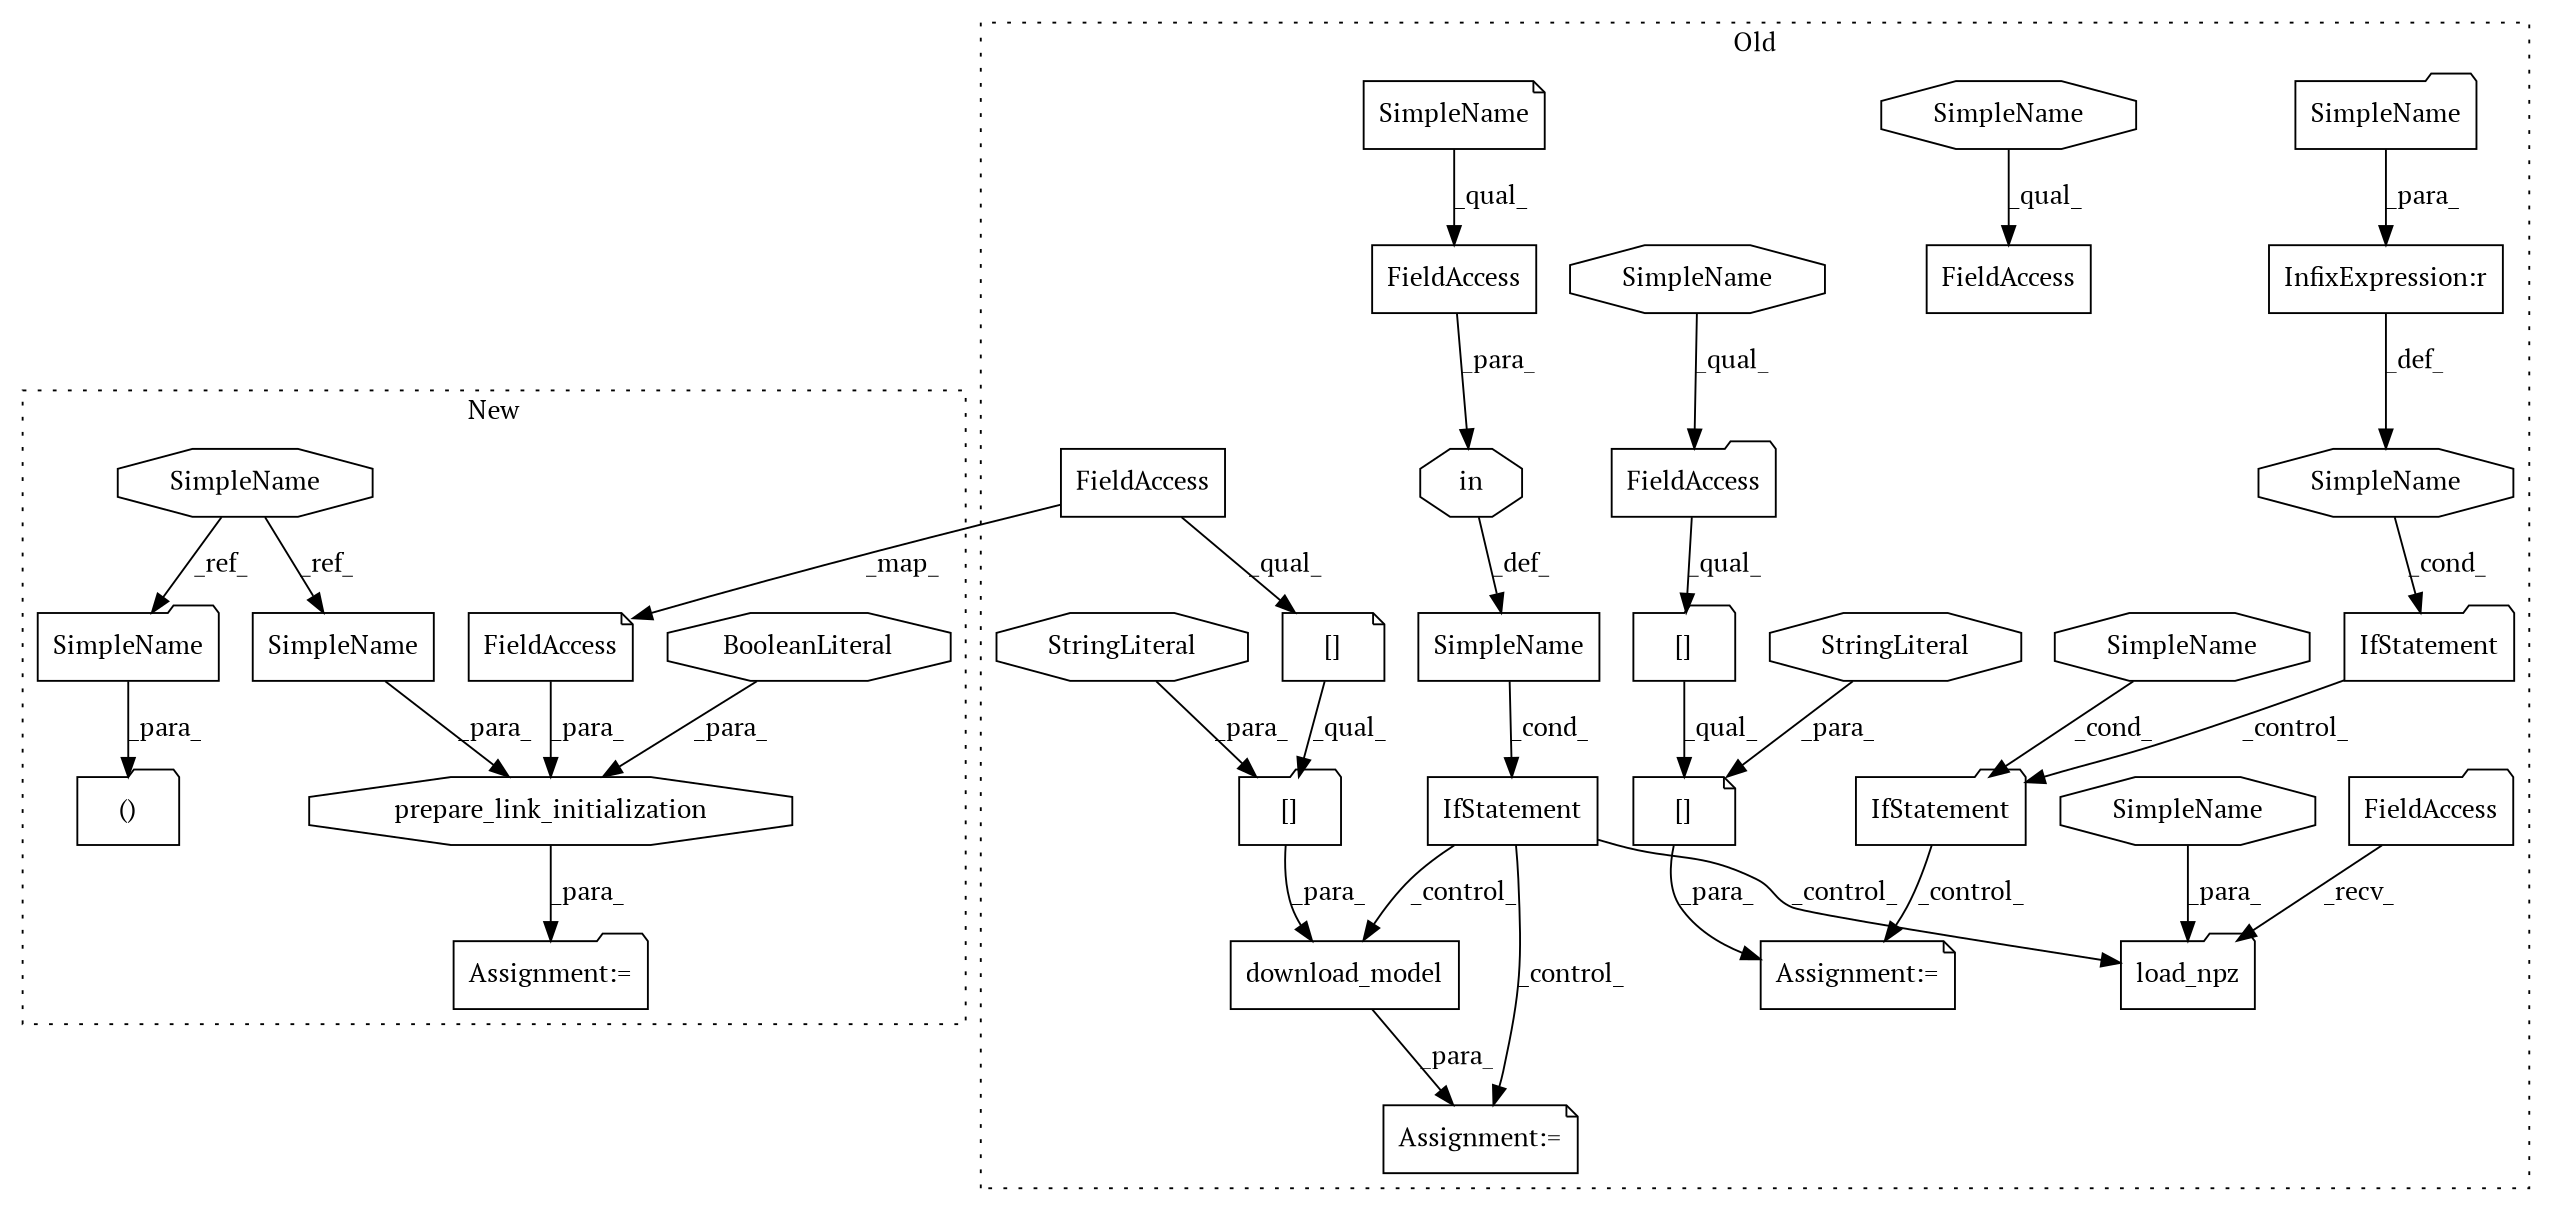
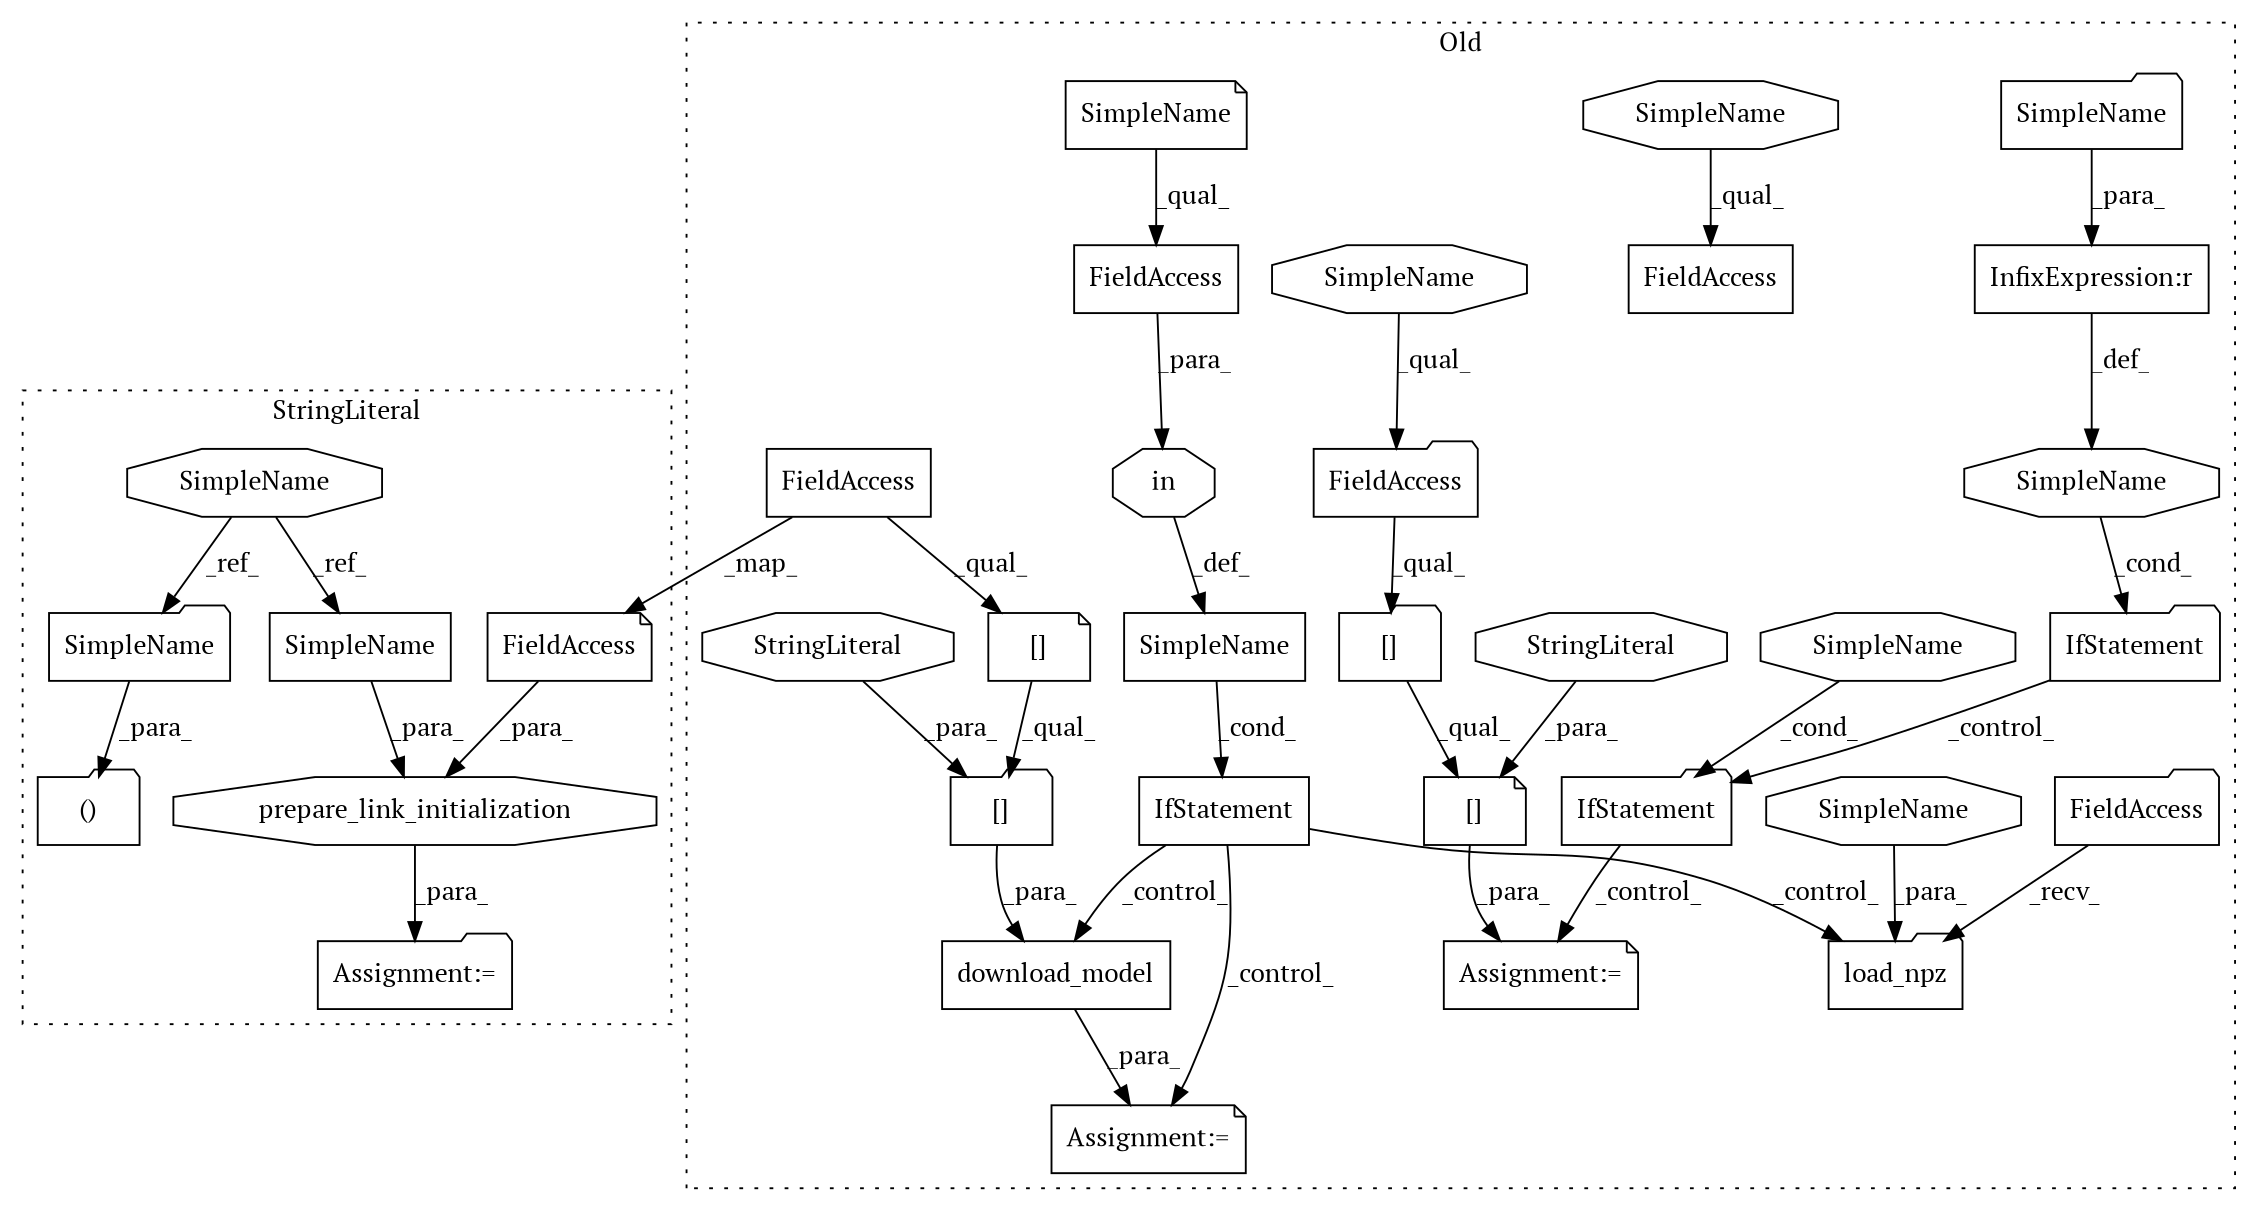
(494, 412) -> (347, 412)
(809, 647) -> none
